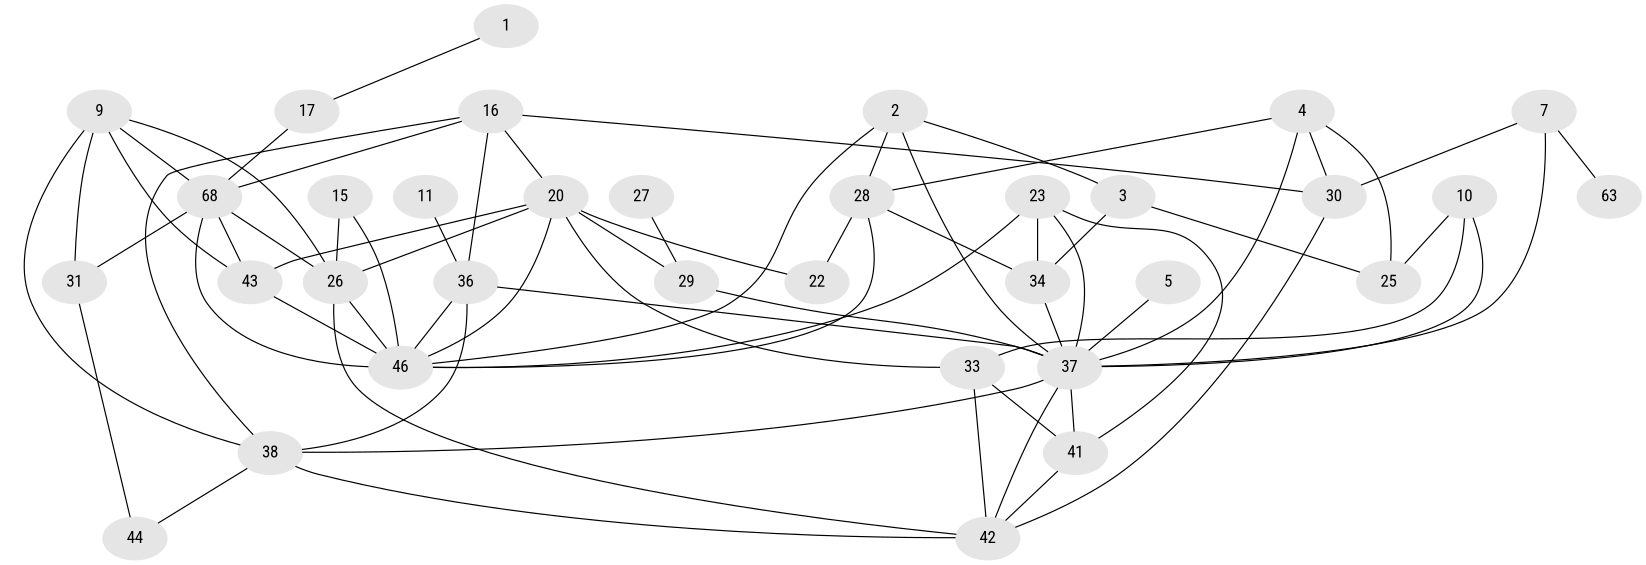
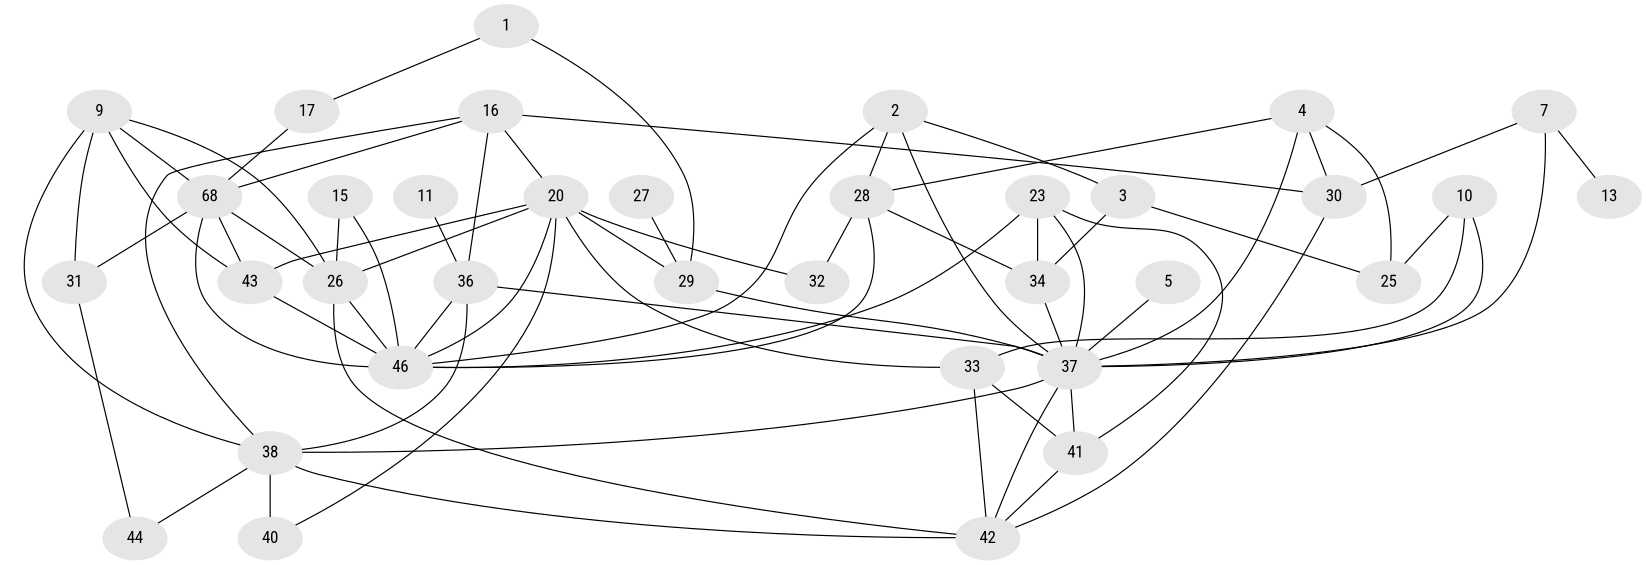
none -> (639, 116)
(1609, 197) -> (1609, 197)
(817, 282) -> (817, 282)
none -> (270, 538)
